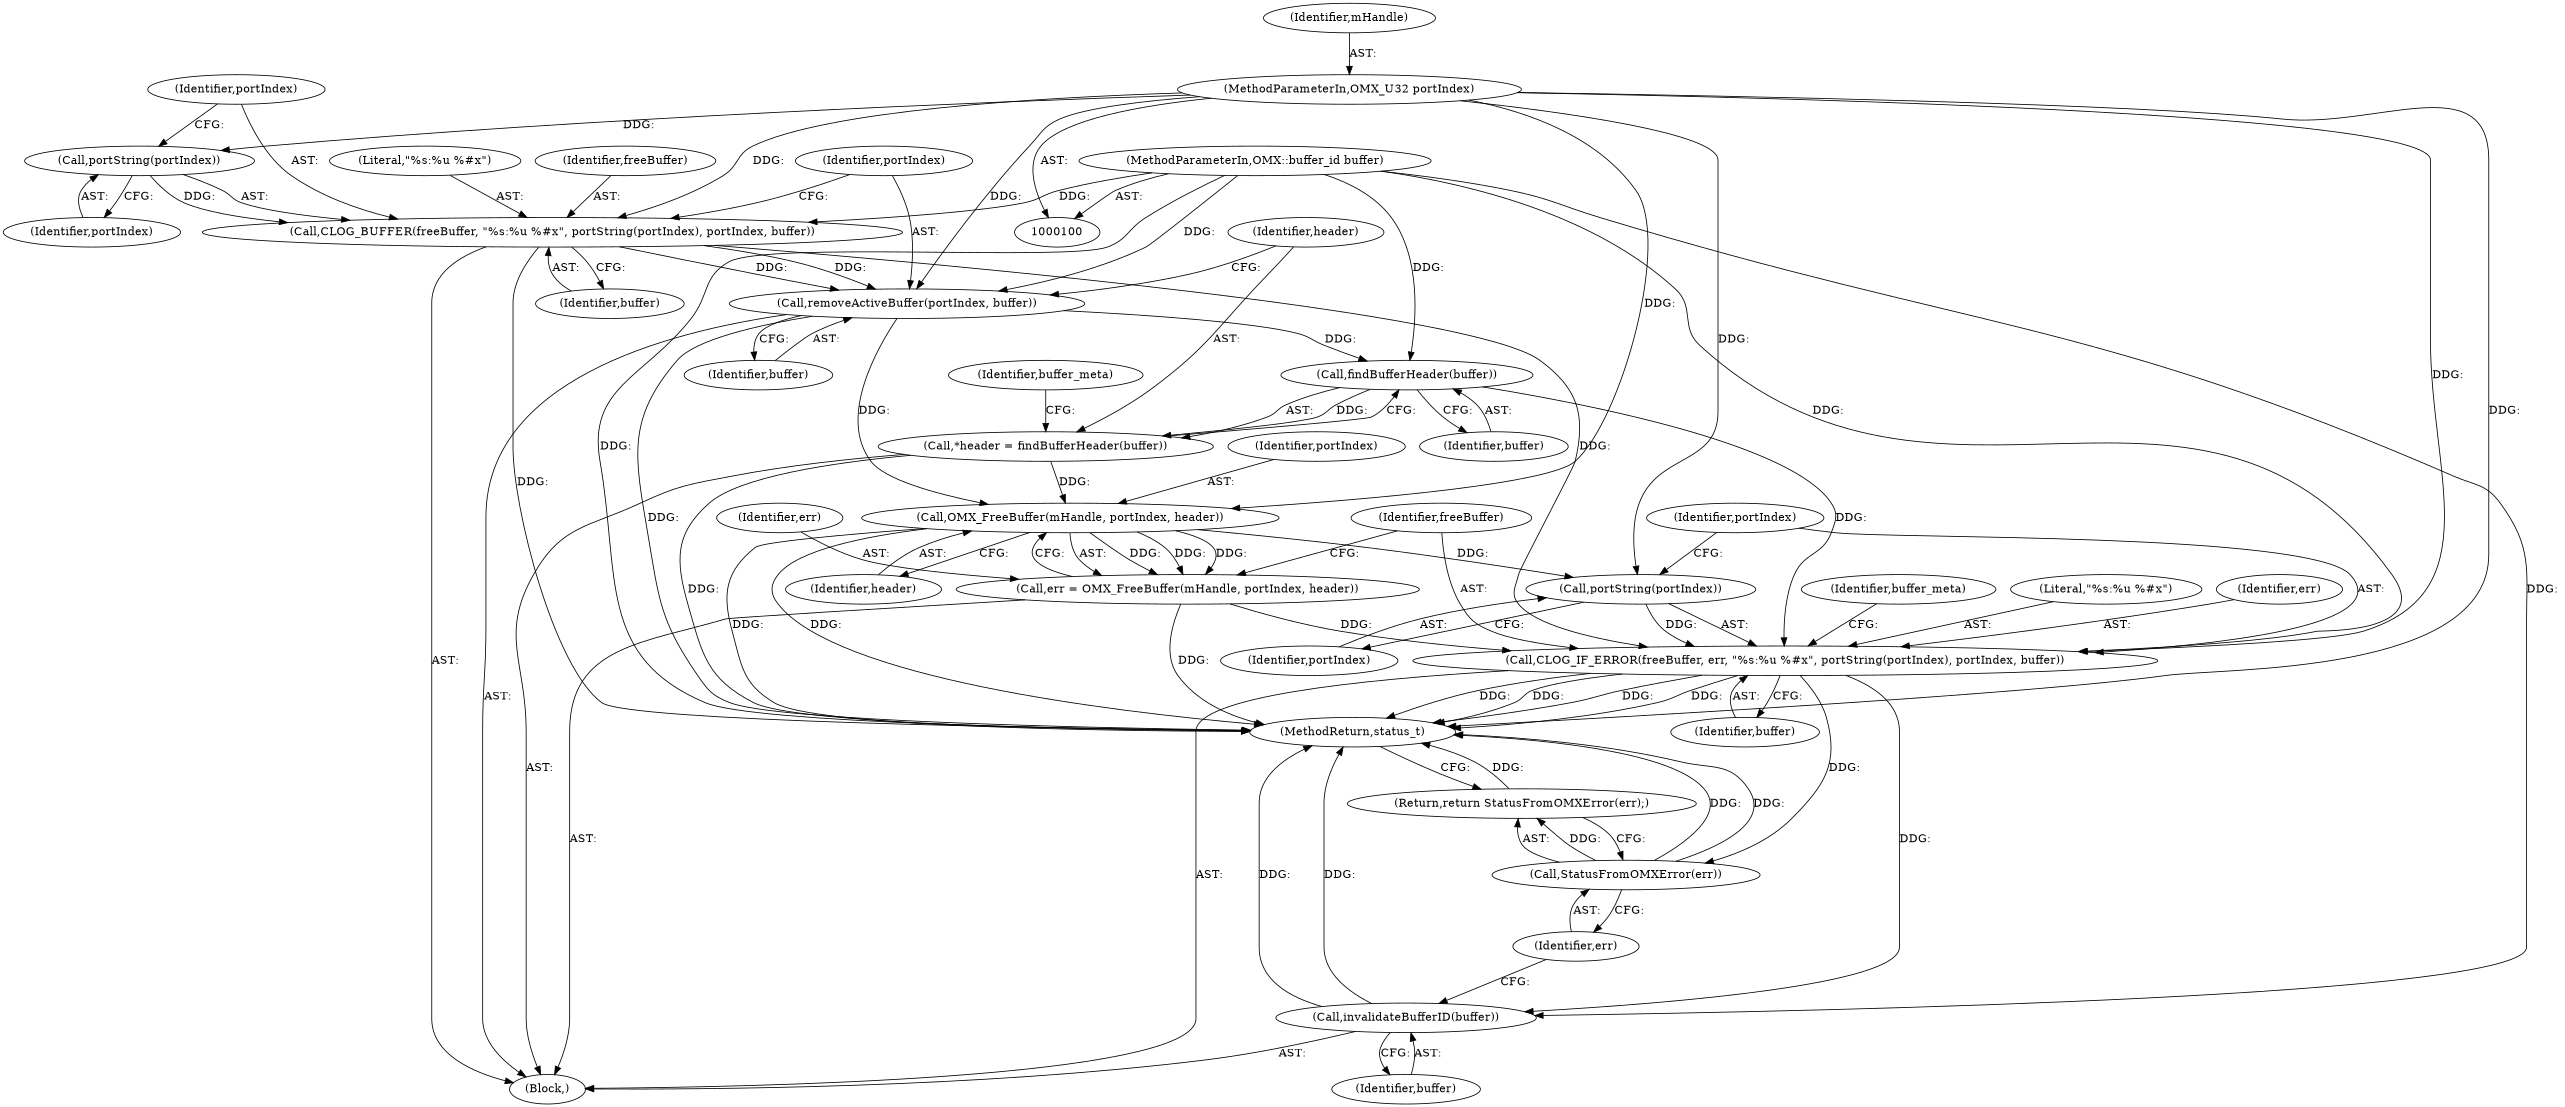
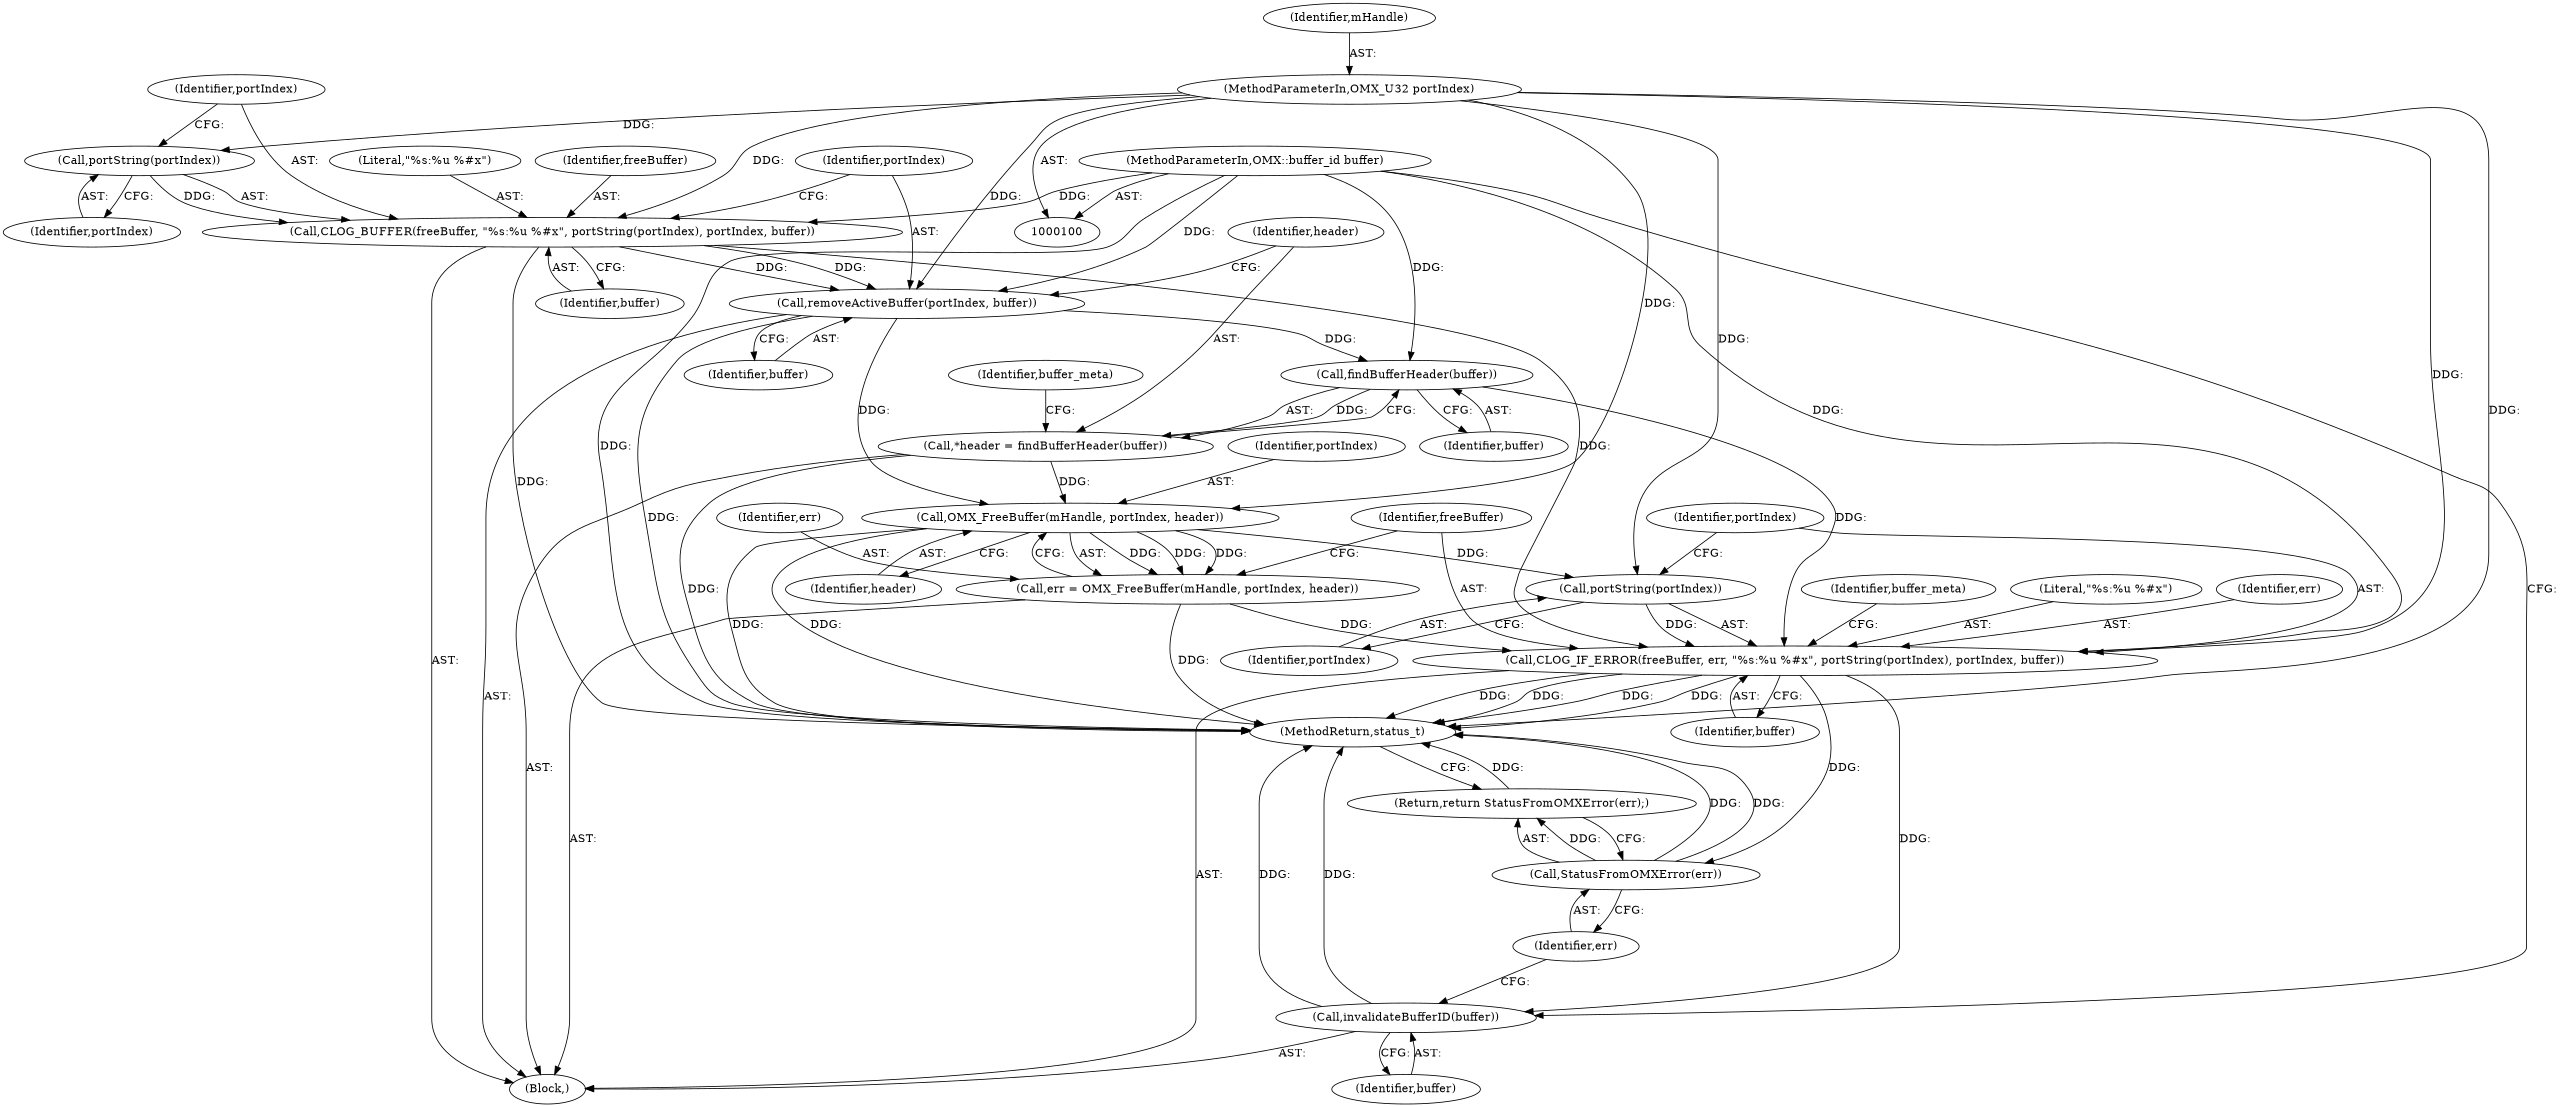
(2544, 589) -> (2544, 589)
